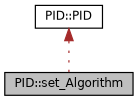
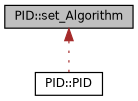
(69, 57) -> (69, 57)
